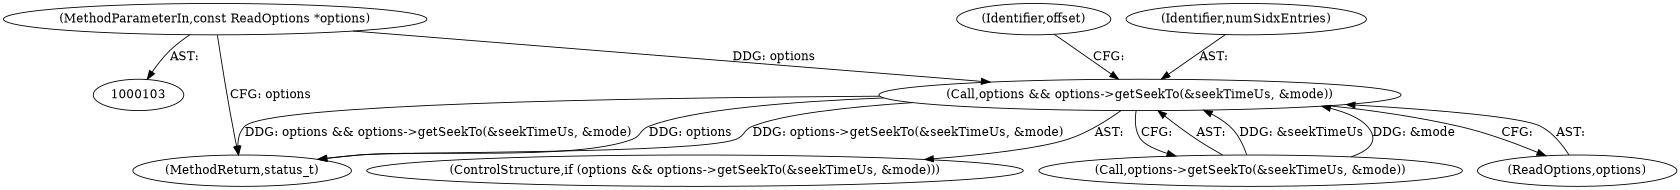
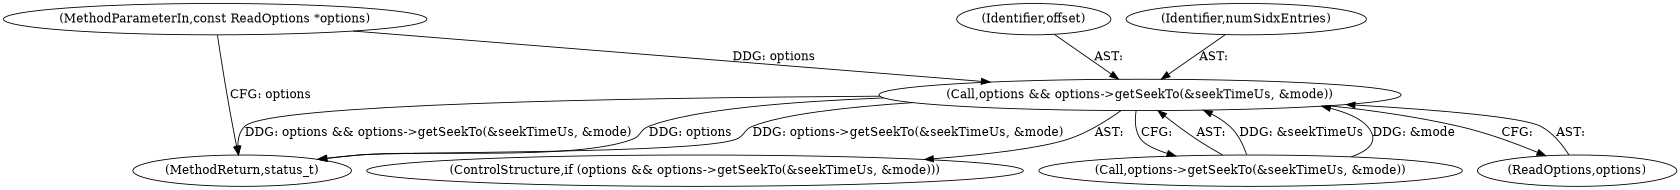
(1111, 57) -> (1111, 57)
(139, 95) -> none
